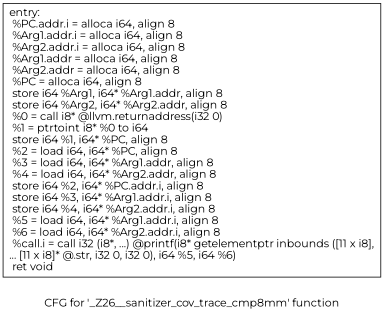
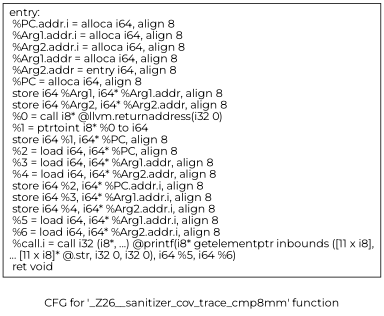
(95, 71) -> (93, 71)
